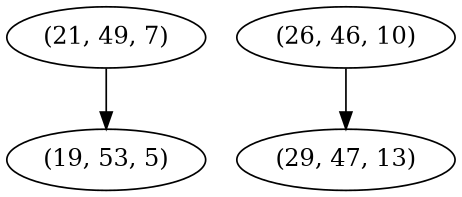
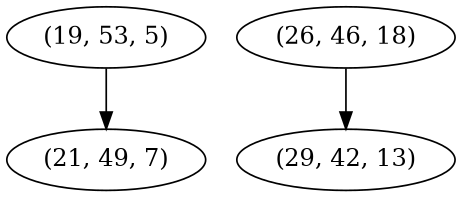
(346, 37) -> (346, 37)
(106, 90) -> (106, 90)
(346, 160) -> (346, 160)
